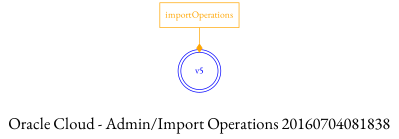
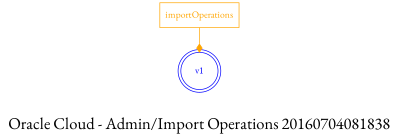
(199, 71) -> (199, 71)
